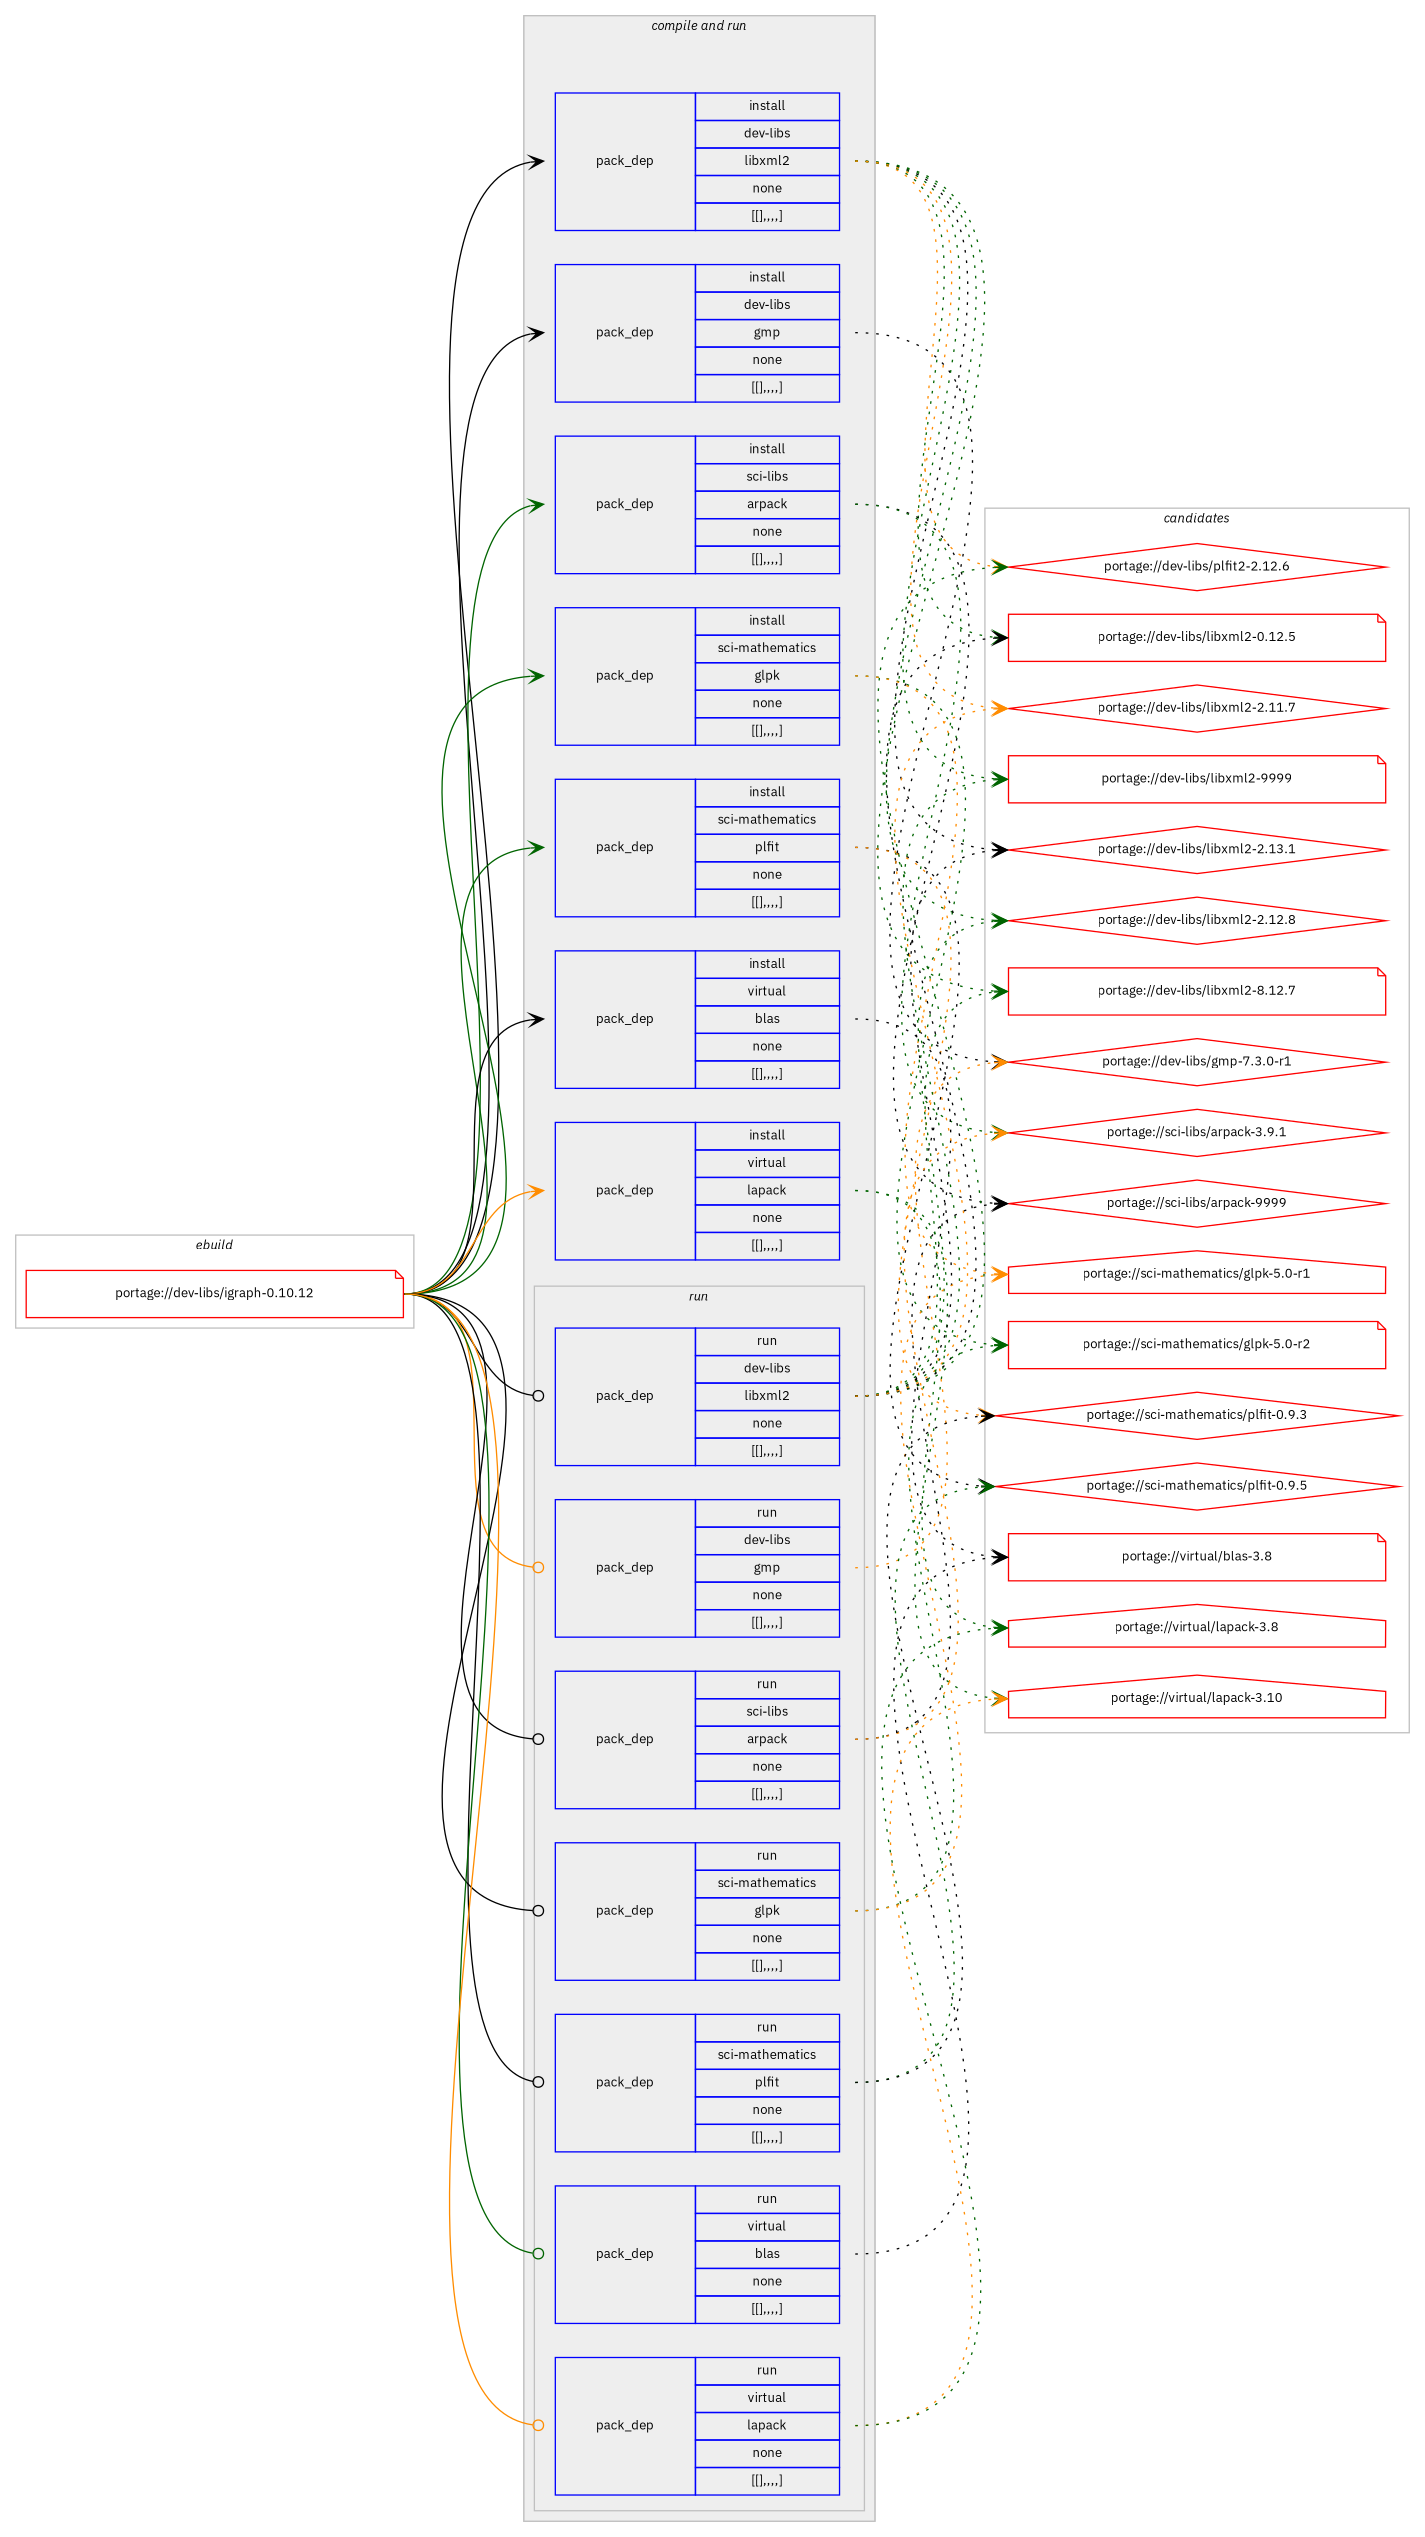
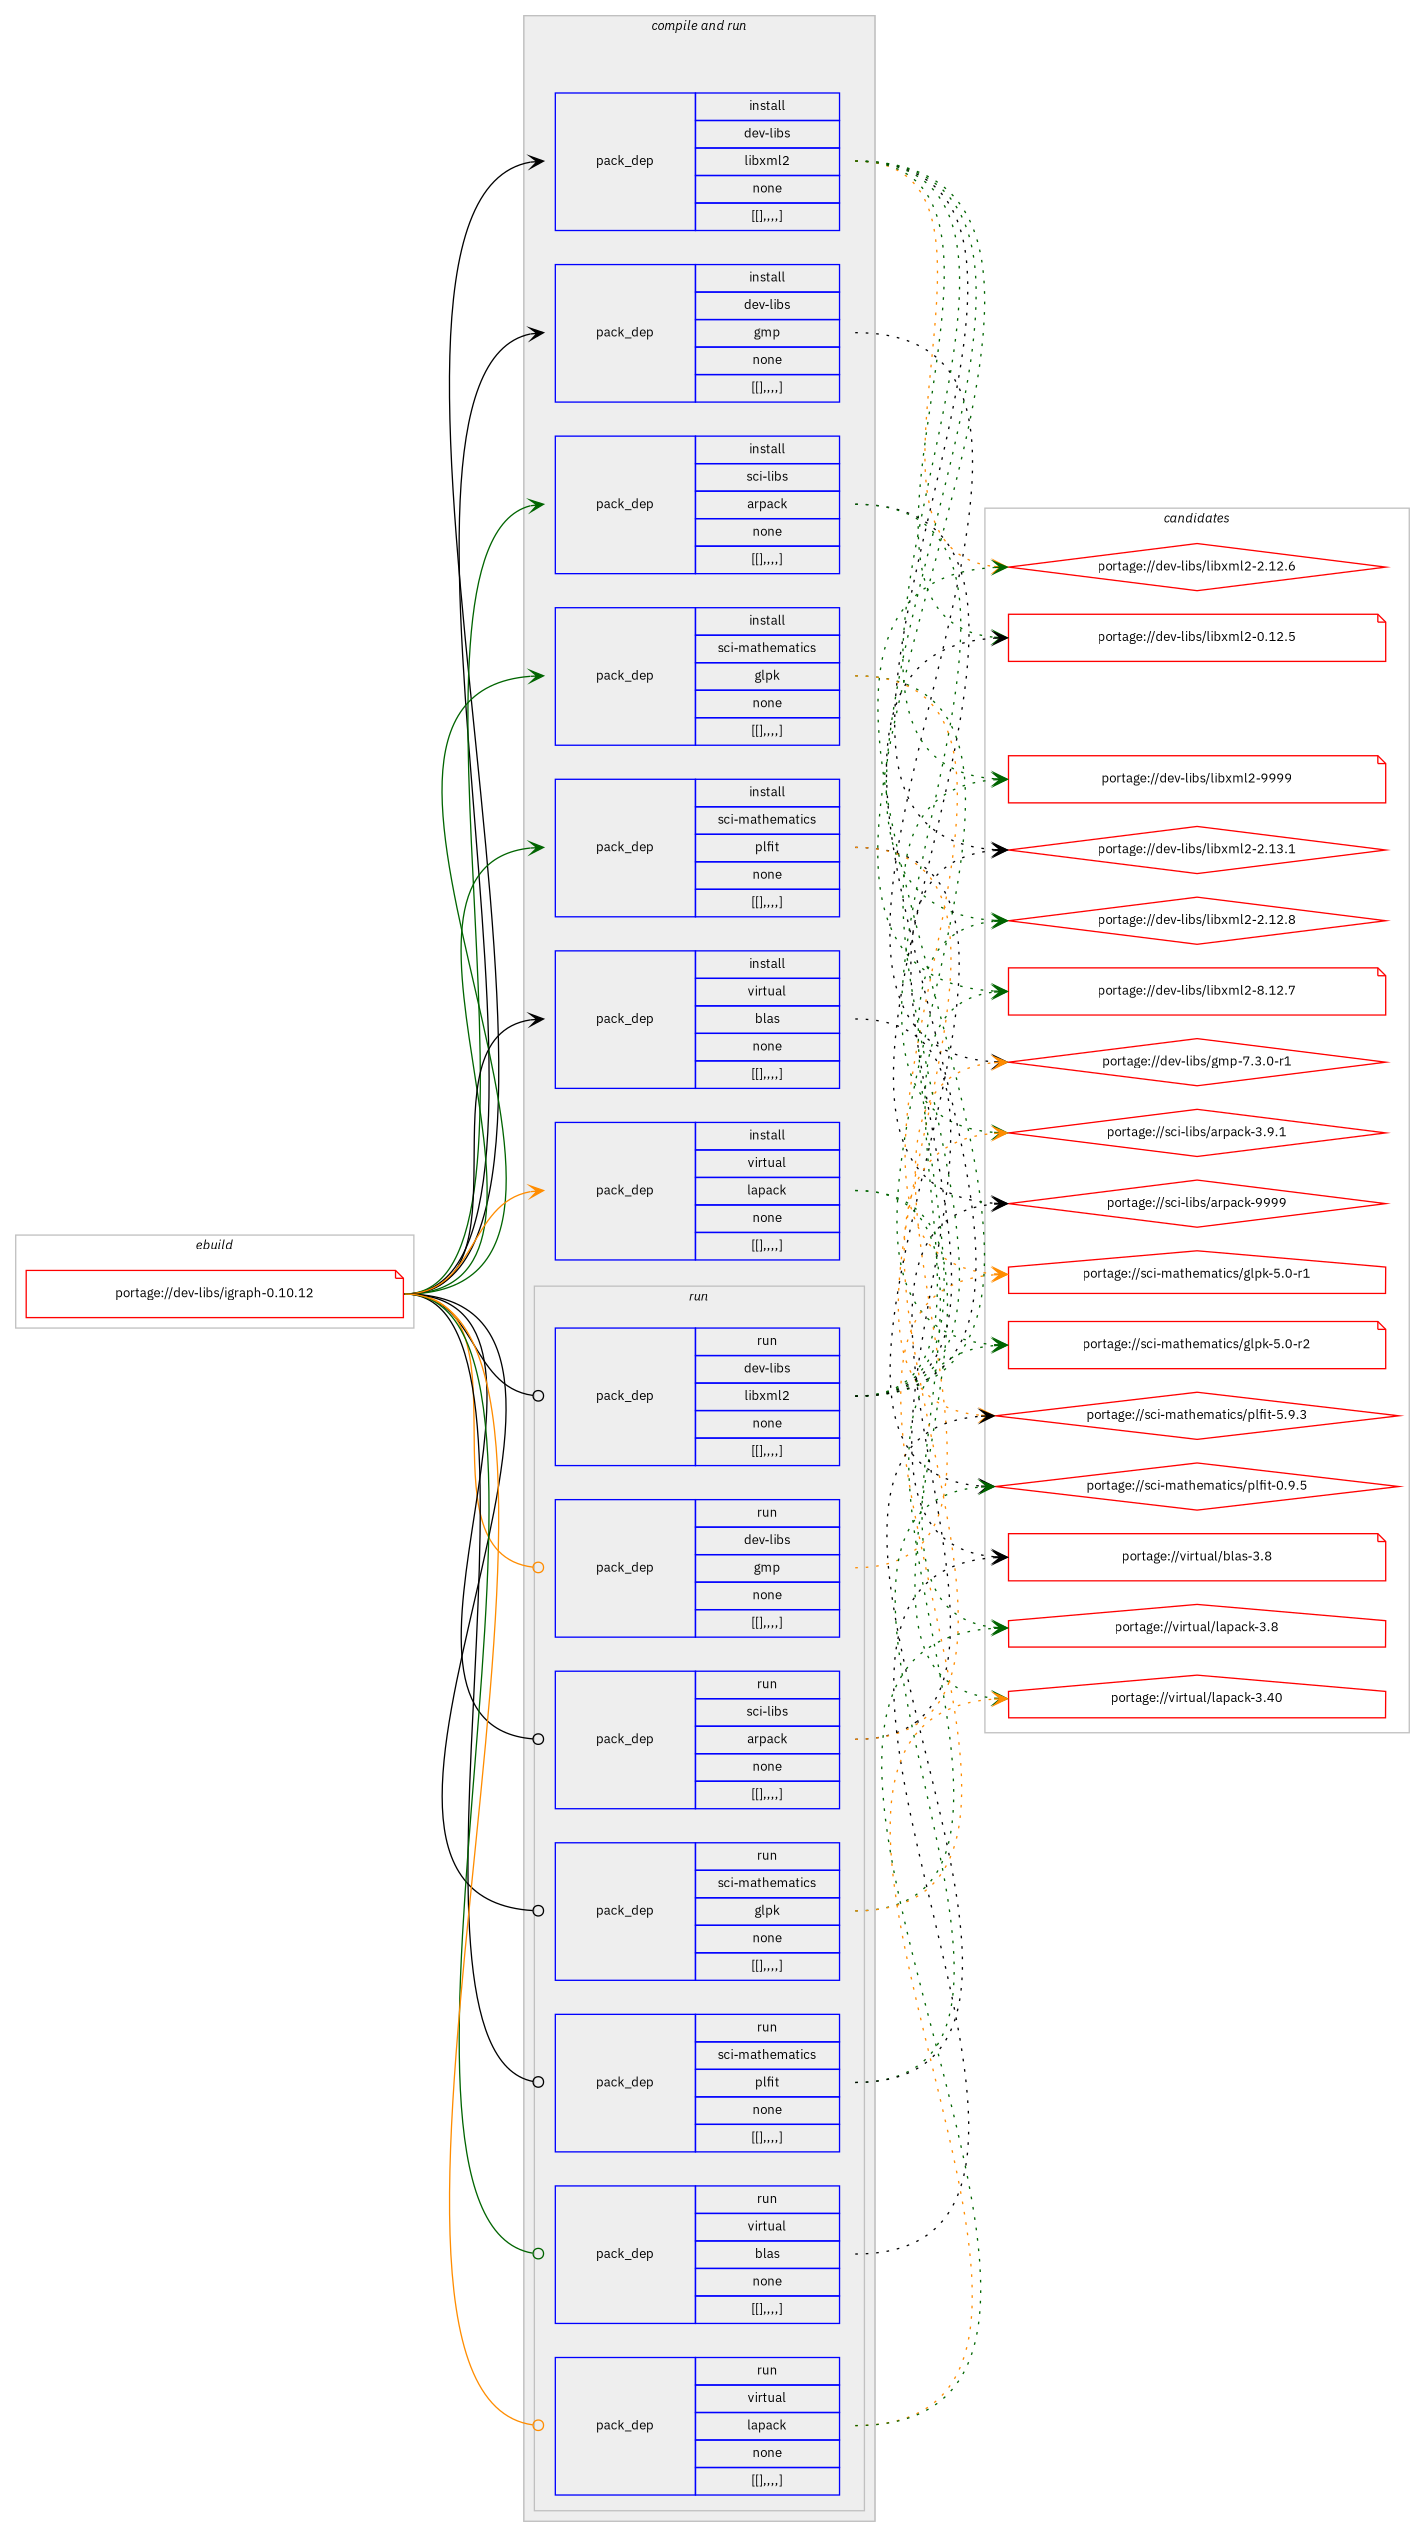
(1197, 567) -> (1197, 567)
(1197, 709) -> none
(1197, 1416) -> (1197, 1416)
(1197, 1699) -> (1197, 1699)
